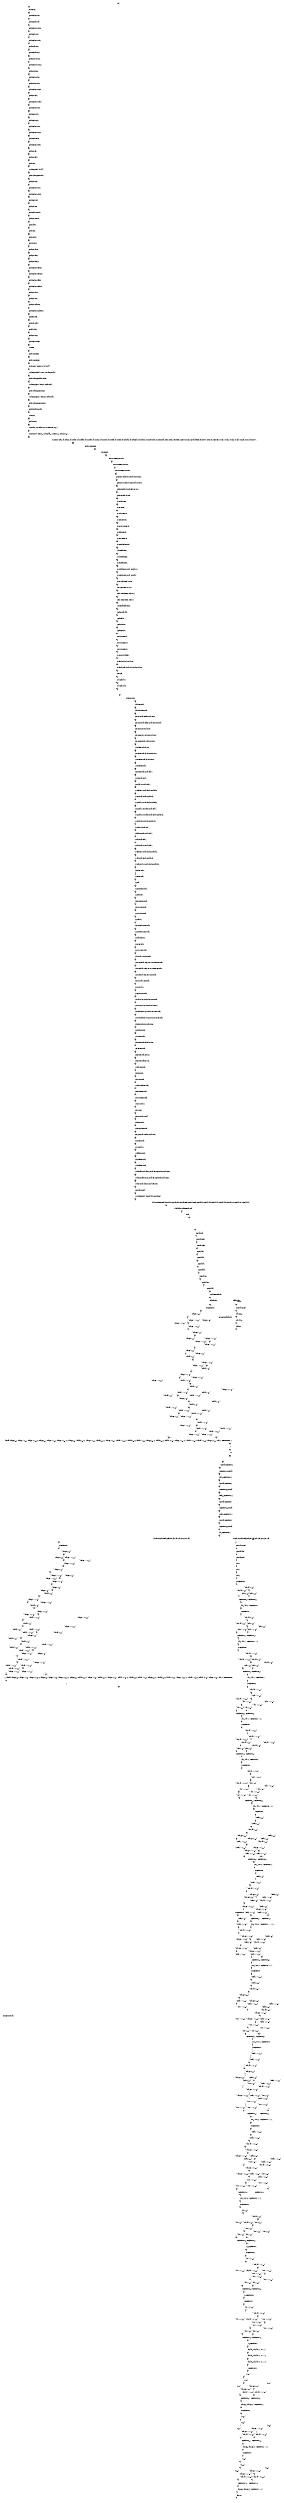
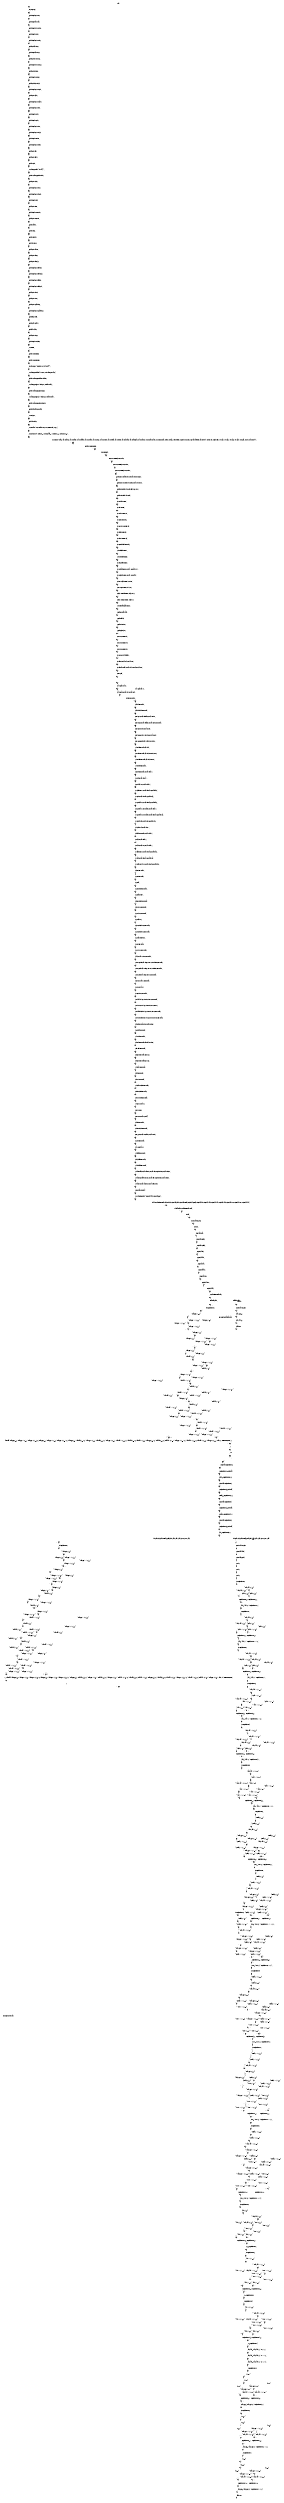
(117, 680) -> (135, 682)
none -> (117, 692)
none -> (193, 1224)
(262, 2236) -> (257, 2227)
